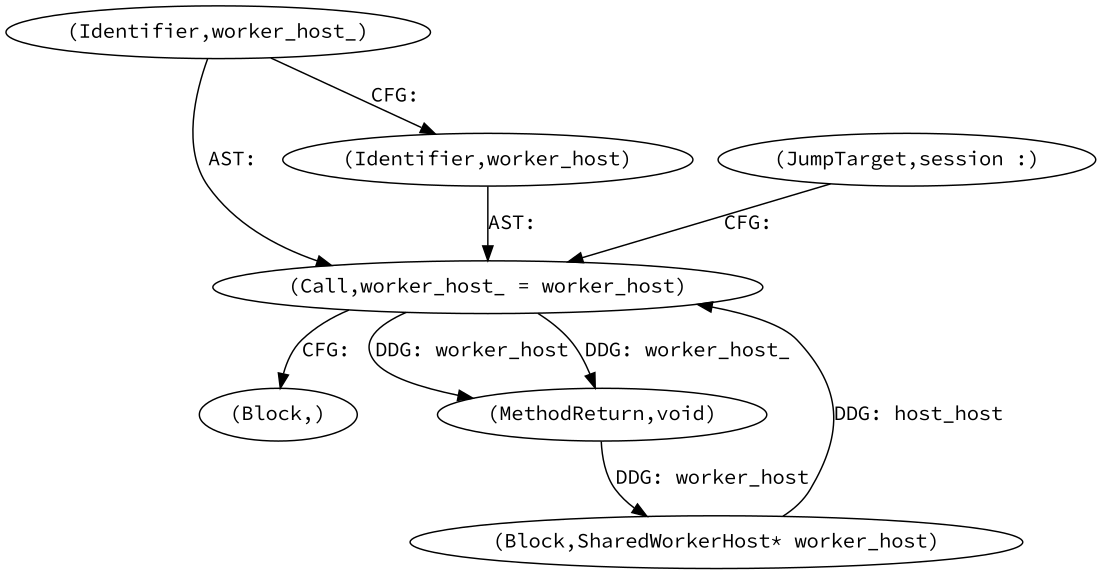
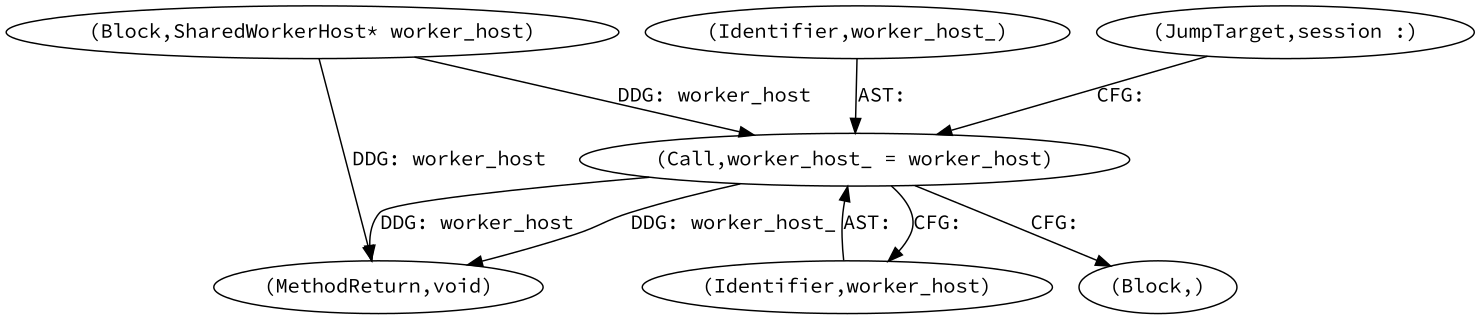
(346, 93) -> (912, 217)
(919, 415) -> (715, 96)
(609, 479) -> (344, 153)
